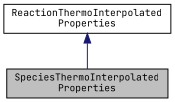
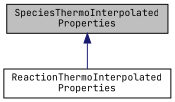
(87, 56) -> (87, 56)
